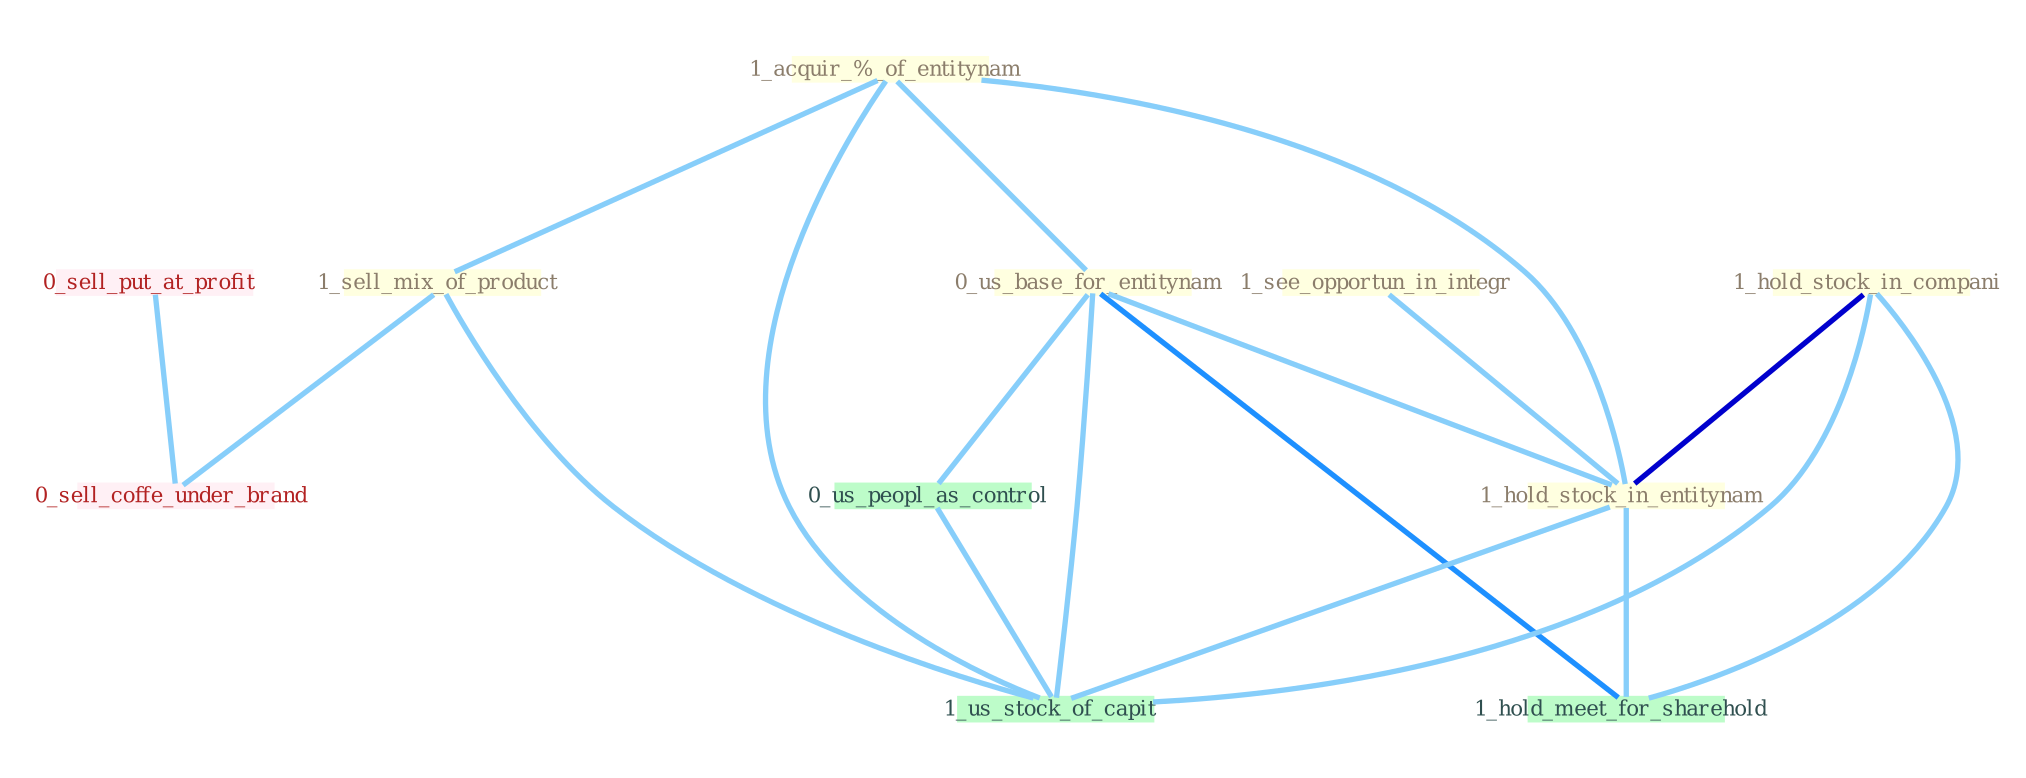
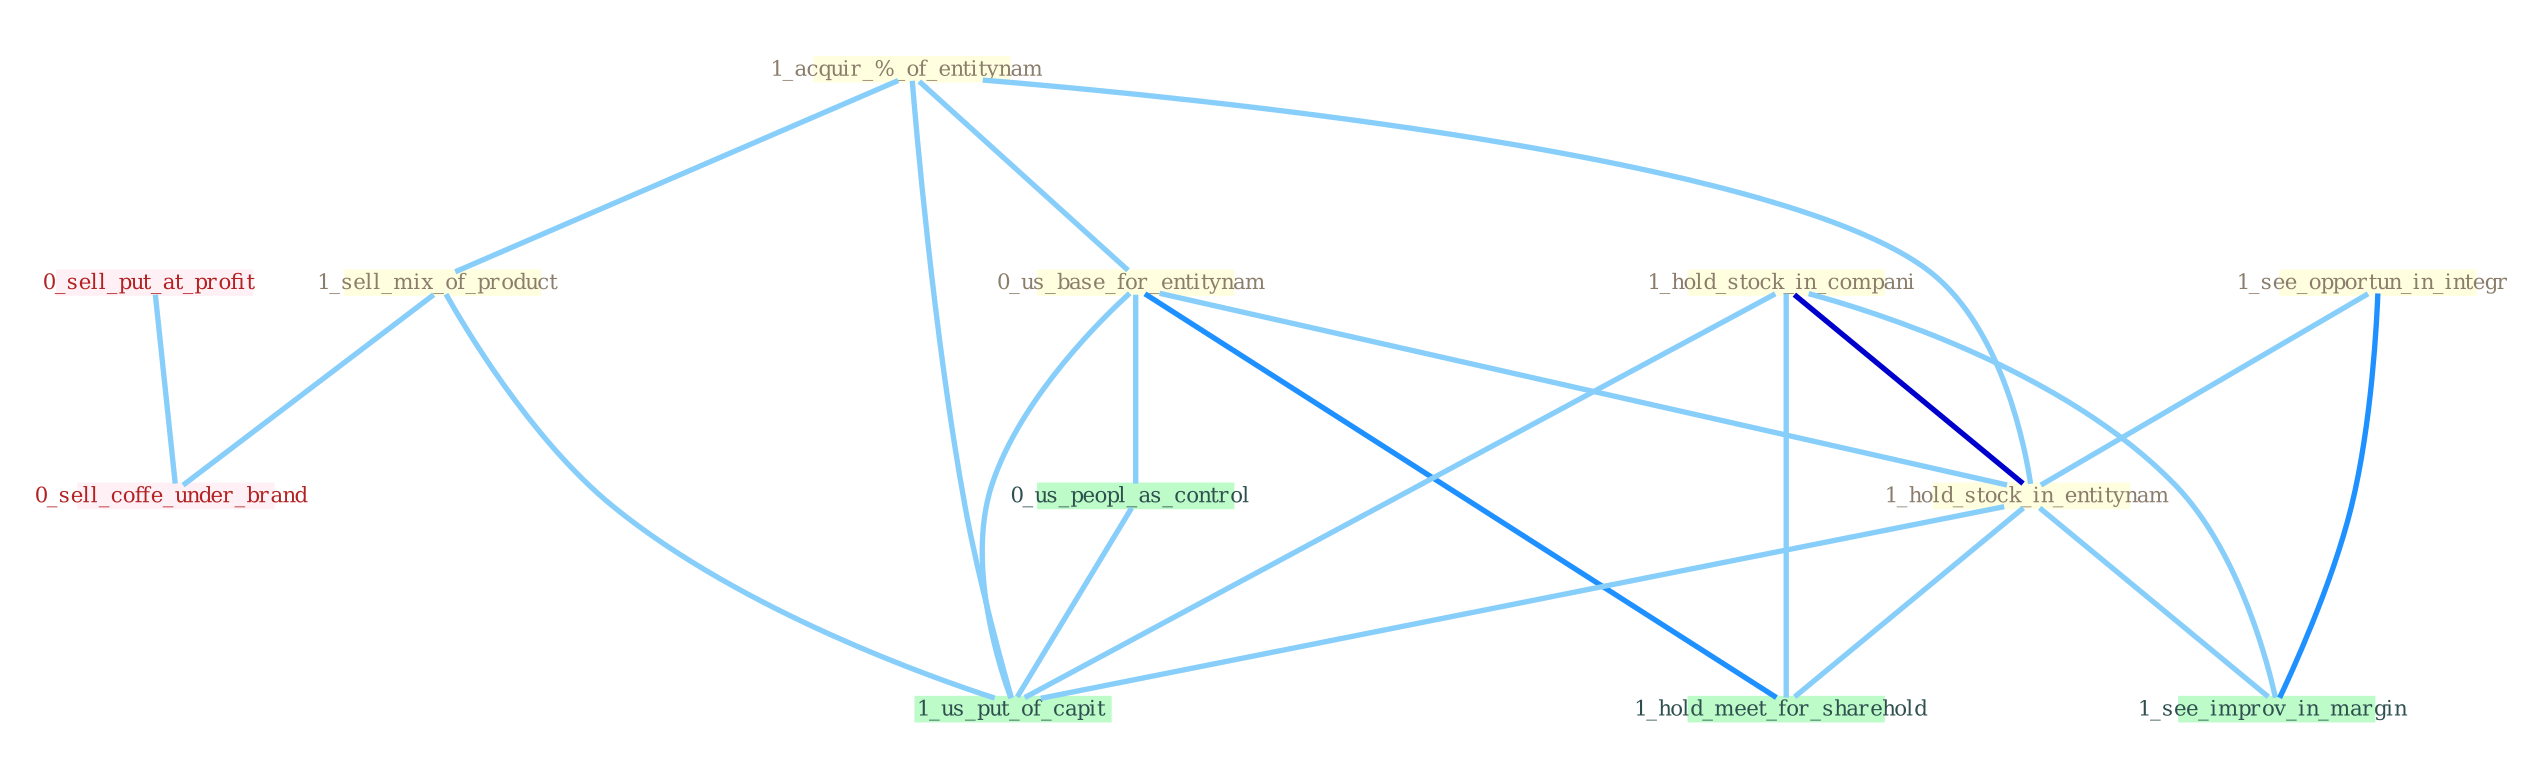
(1056, 709) -> (1013, 709)
none -> (2277, 709)
